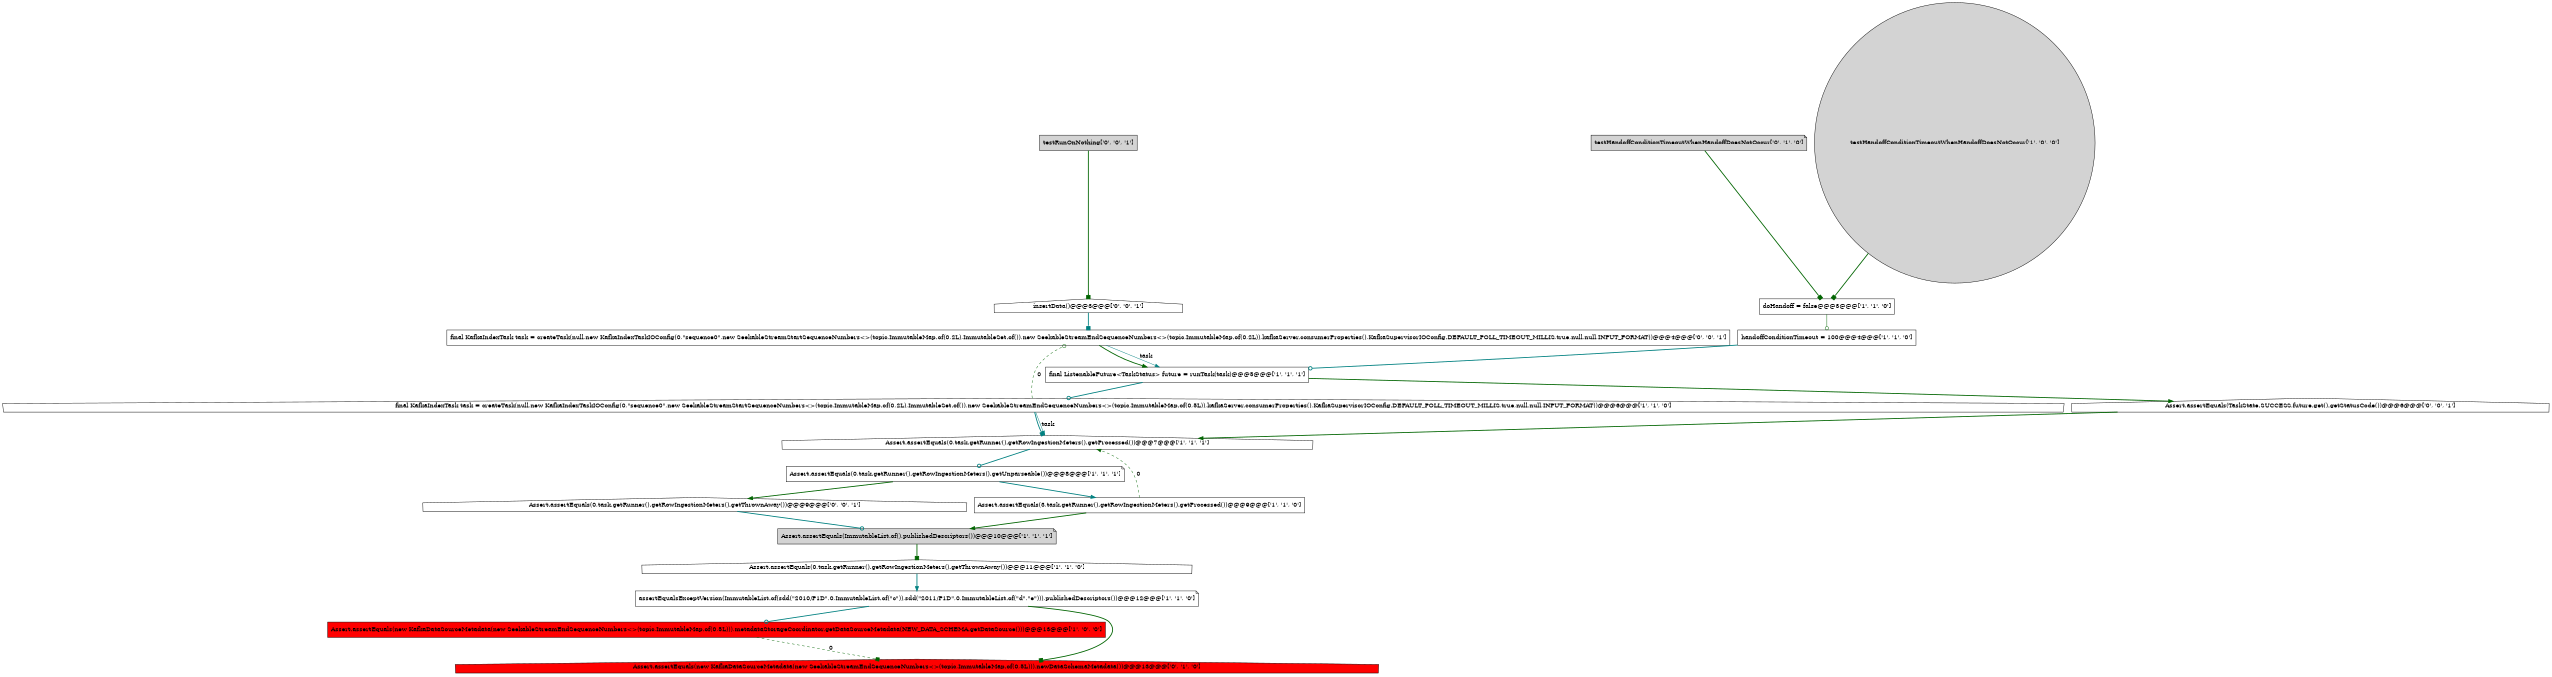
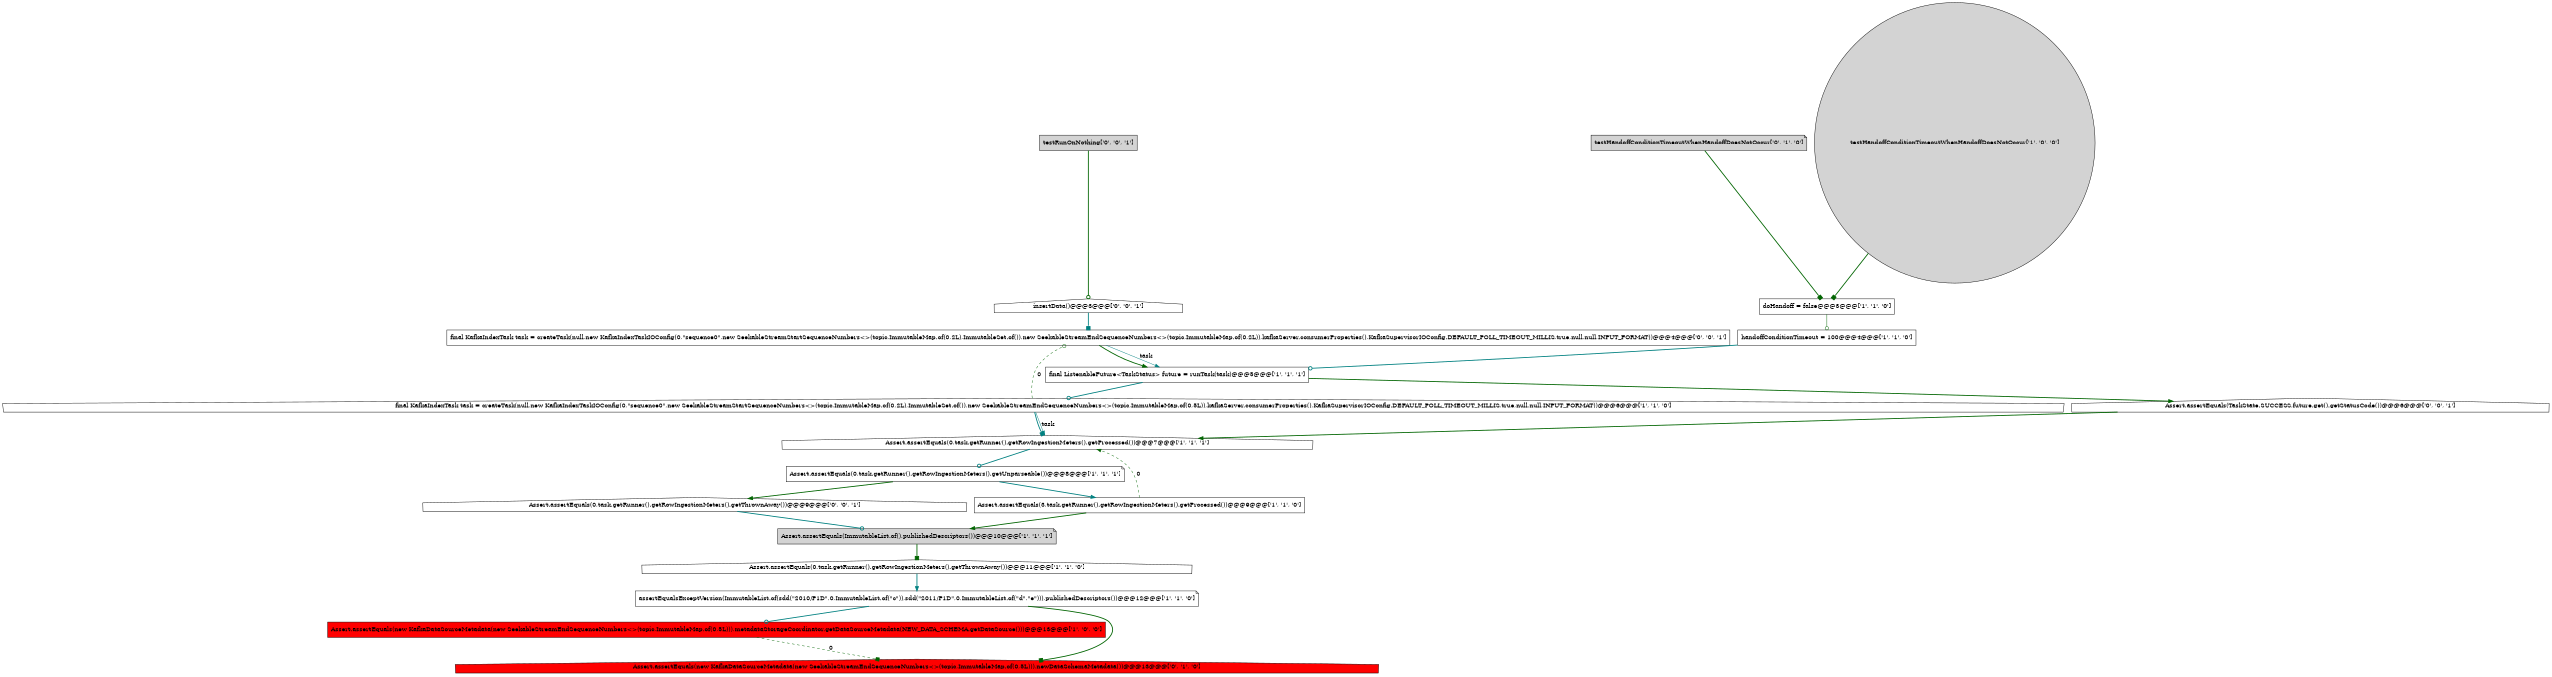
(1088, 223) -> (1088, 223)
